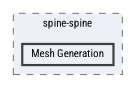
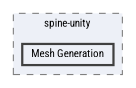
(68, 24) -> (68, 24)
